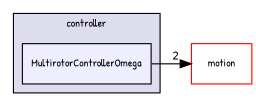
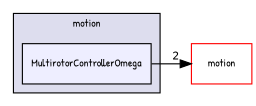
(87, 24) -> (87, 24)
